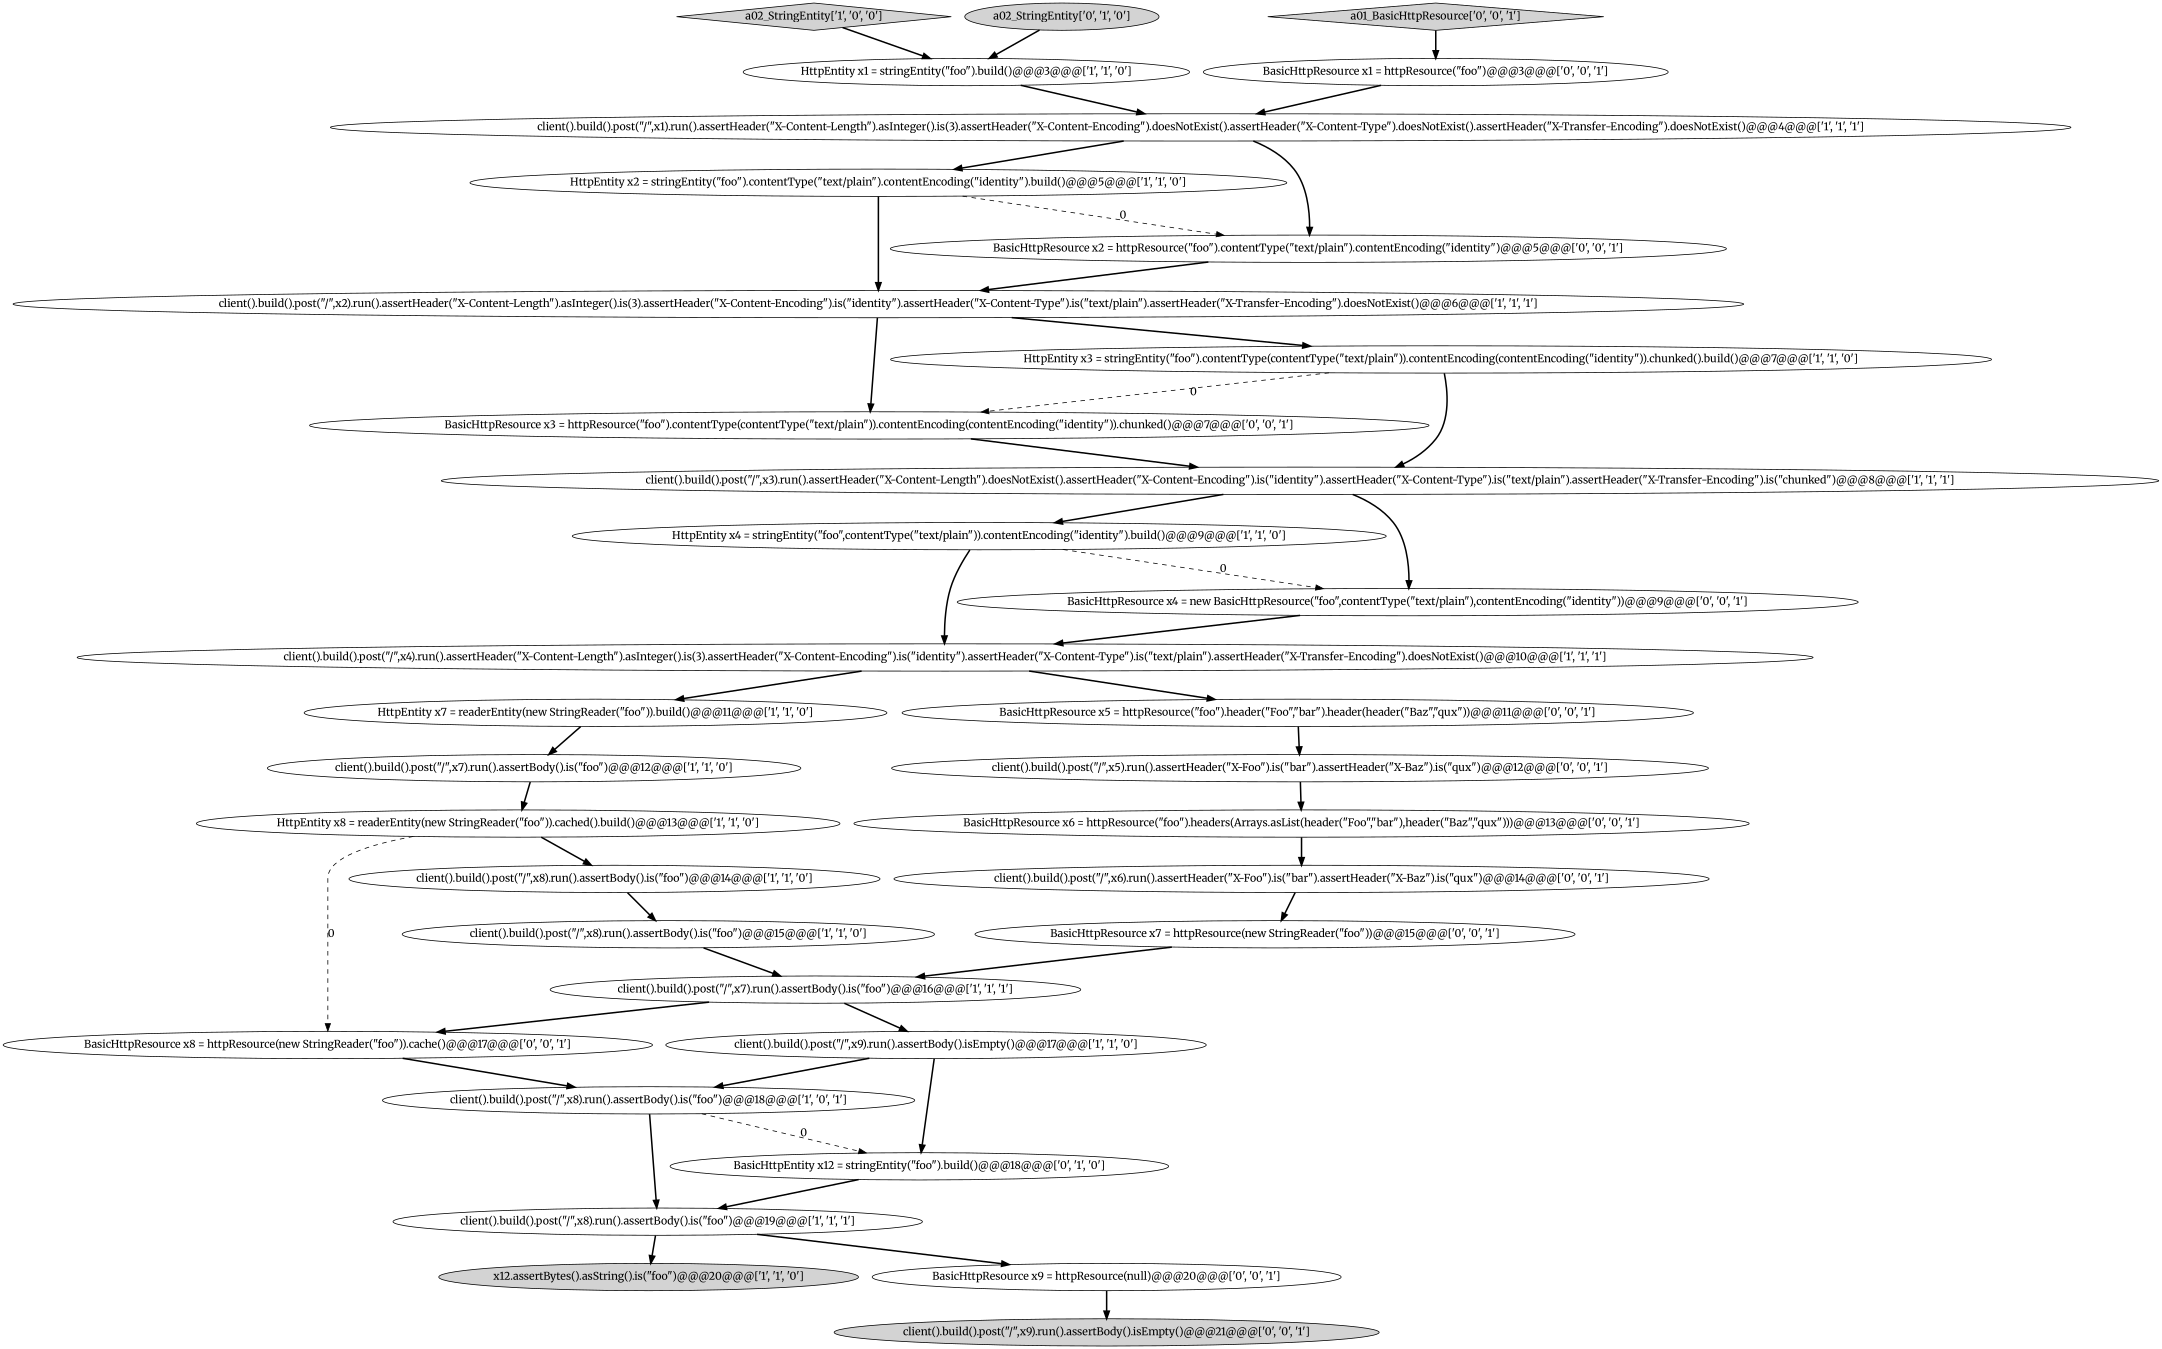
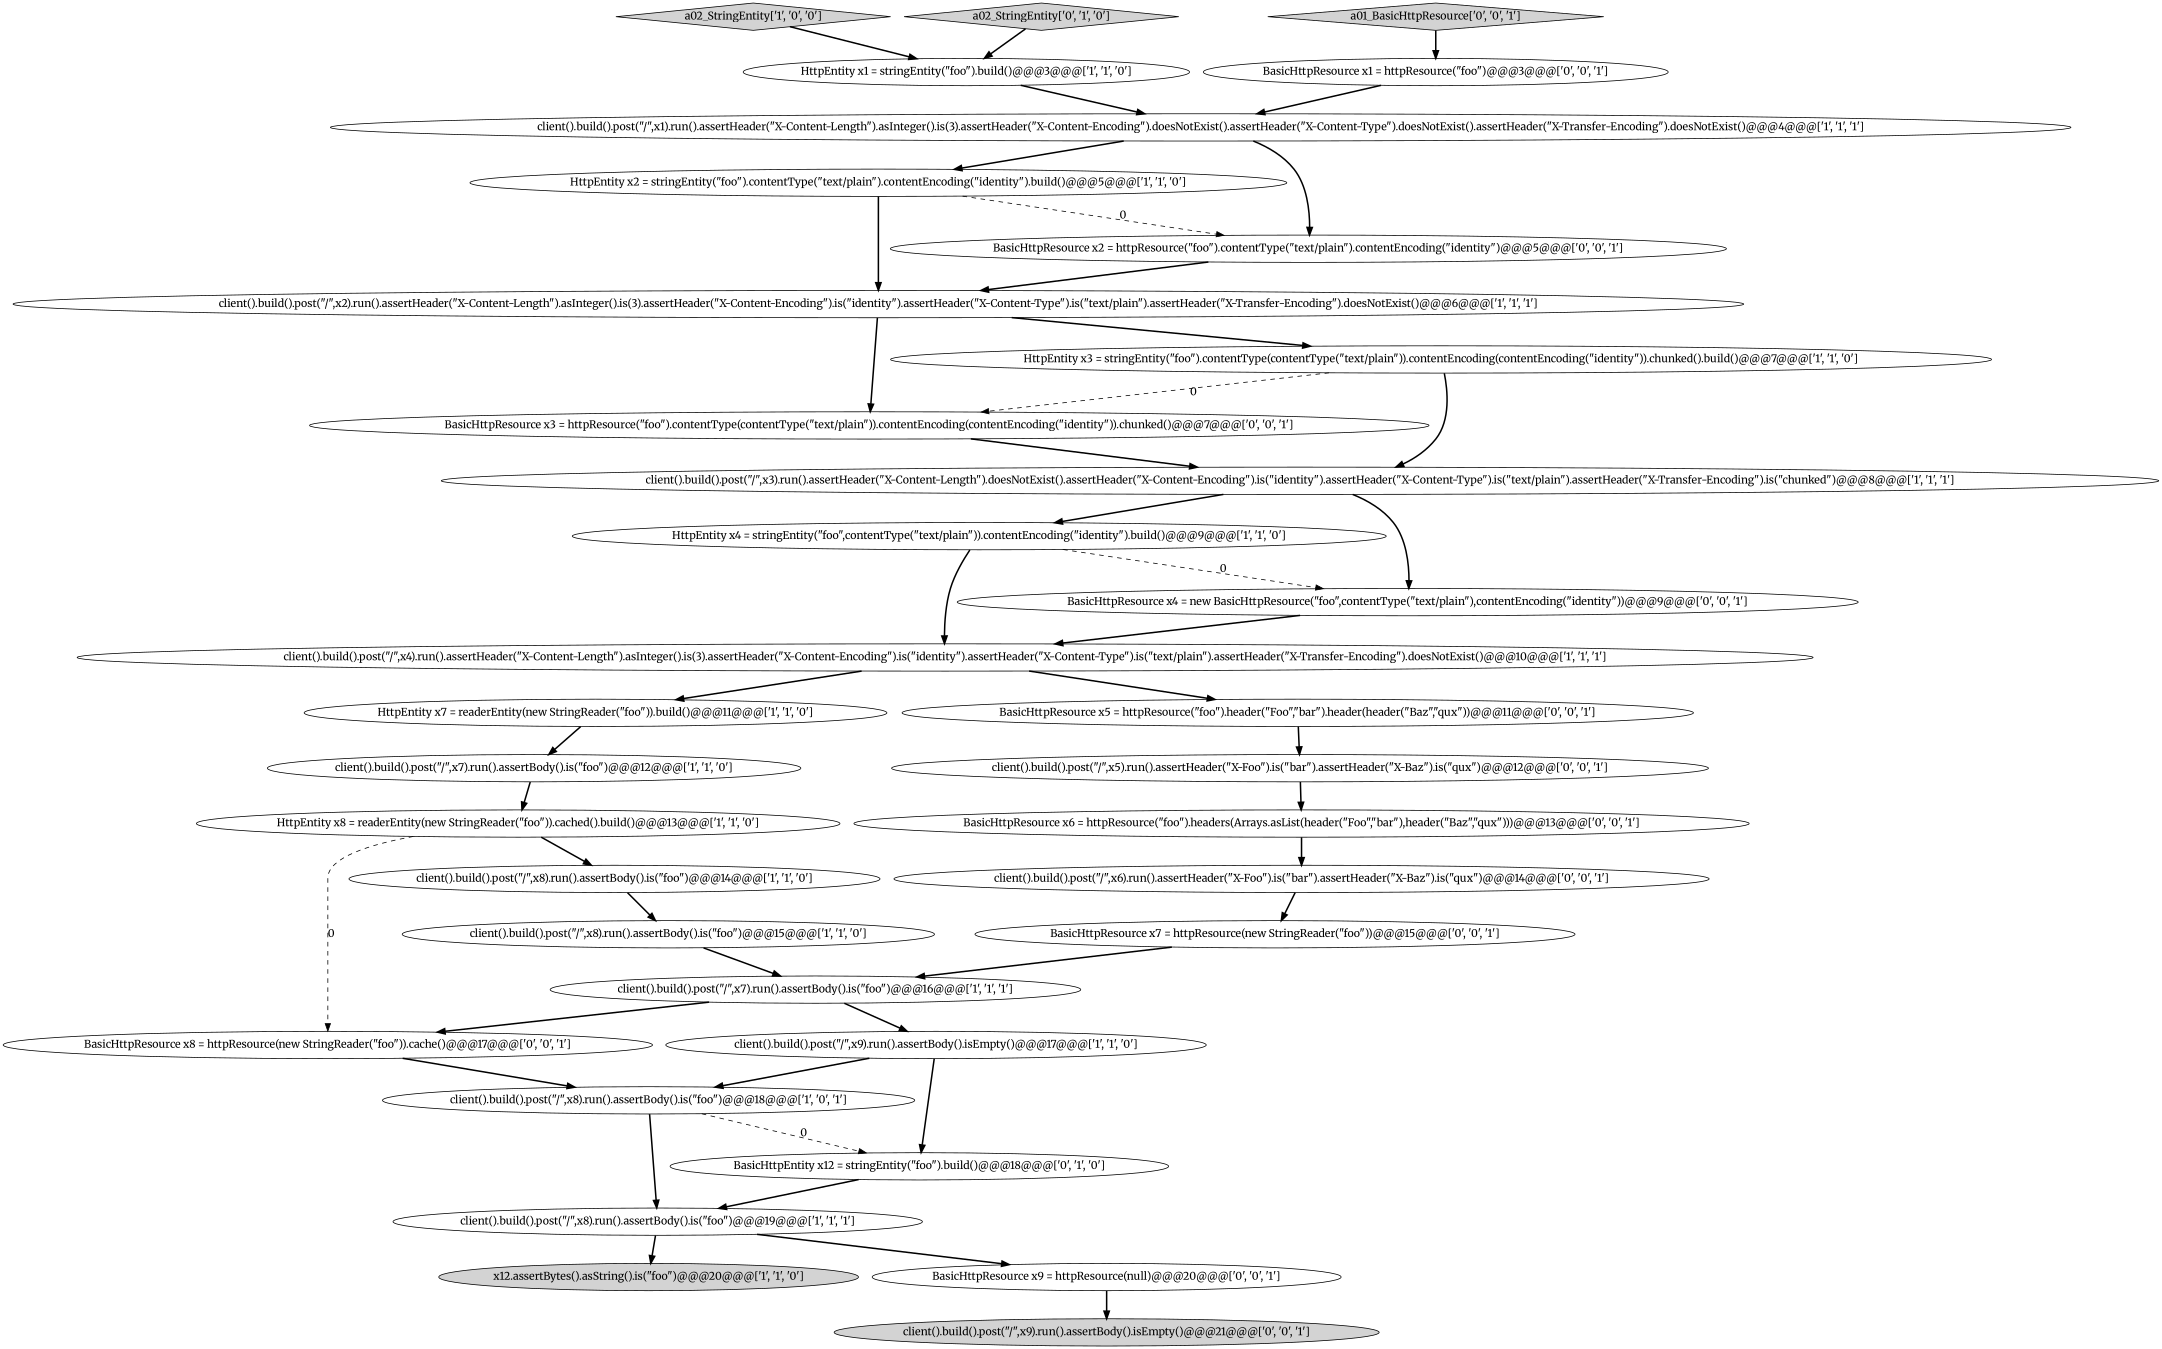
(1062, 17) -> (1041, 17)
